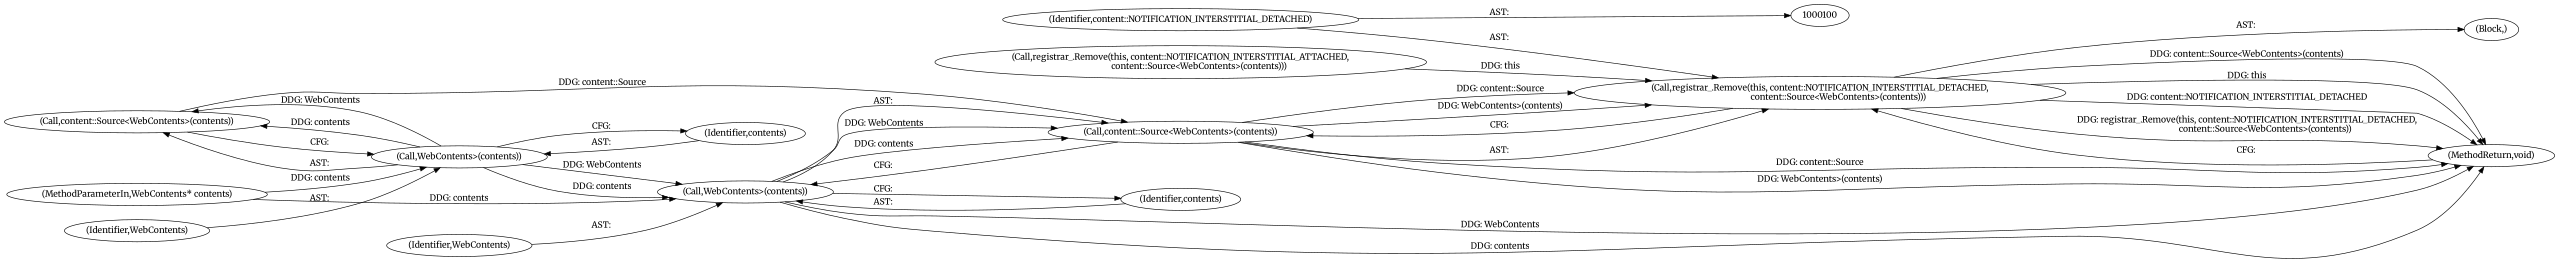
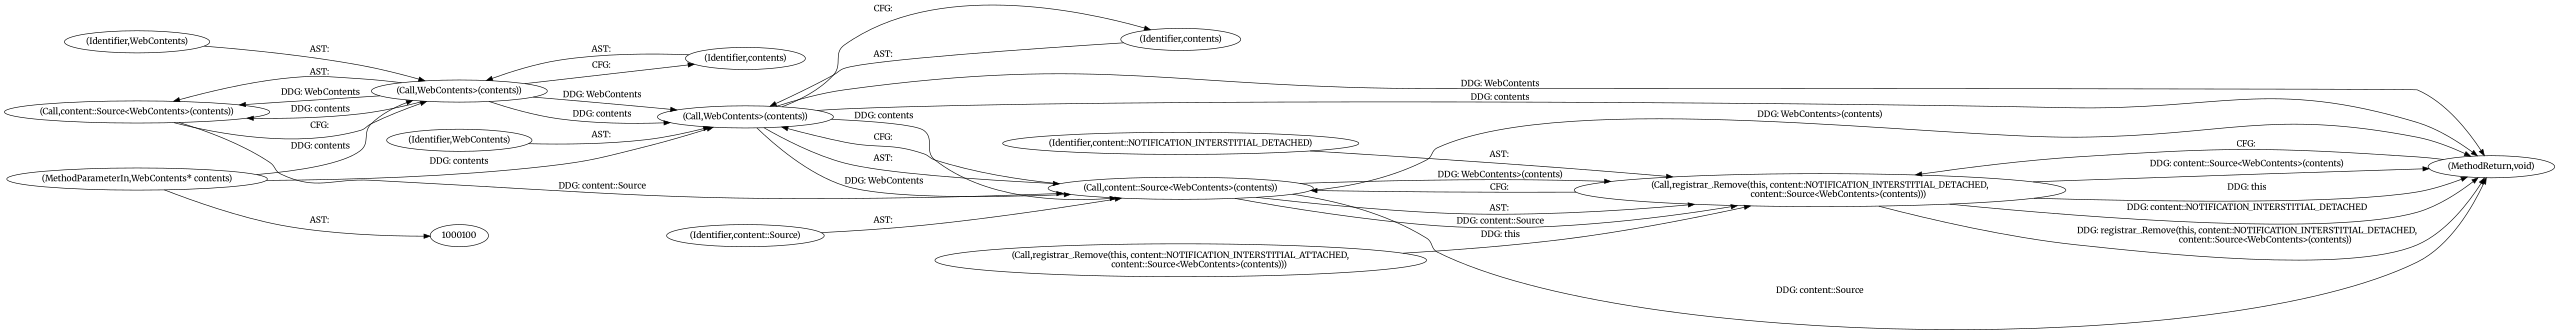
(1571, 17) -> (292, 227)
(2491, 30) -> none
none -> (745, 236)
